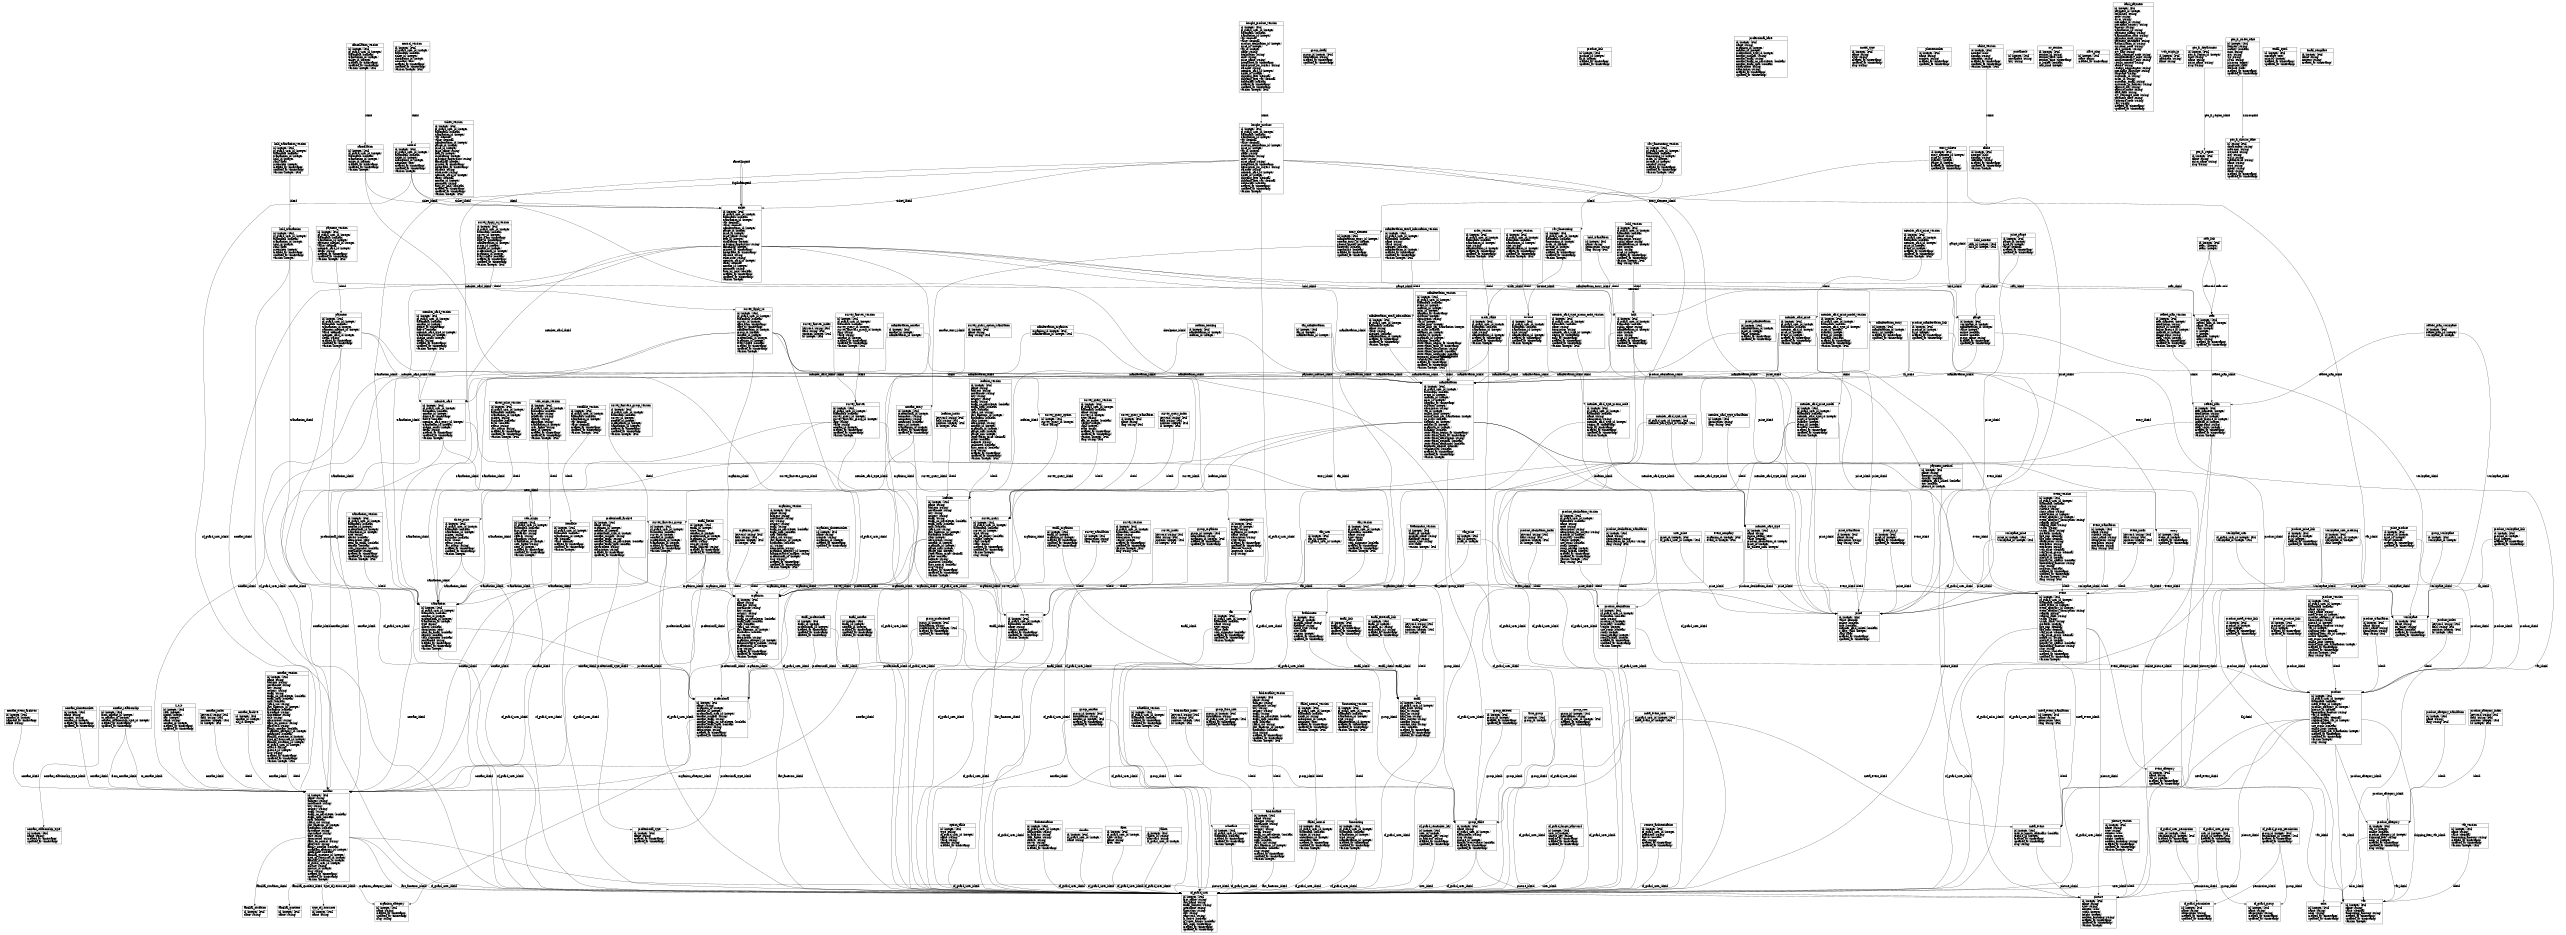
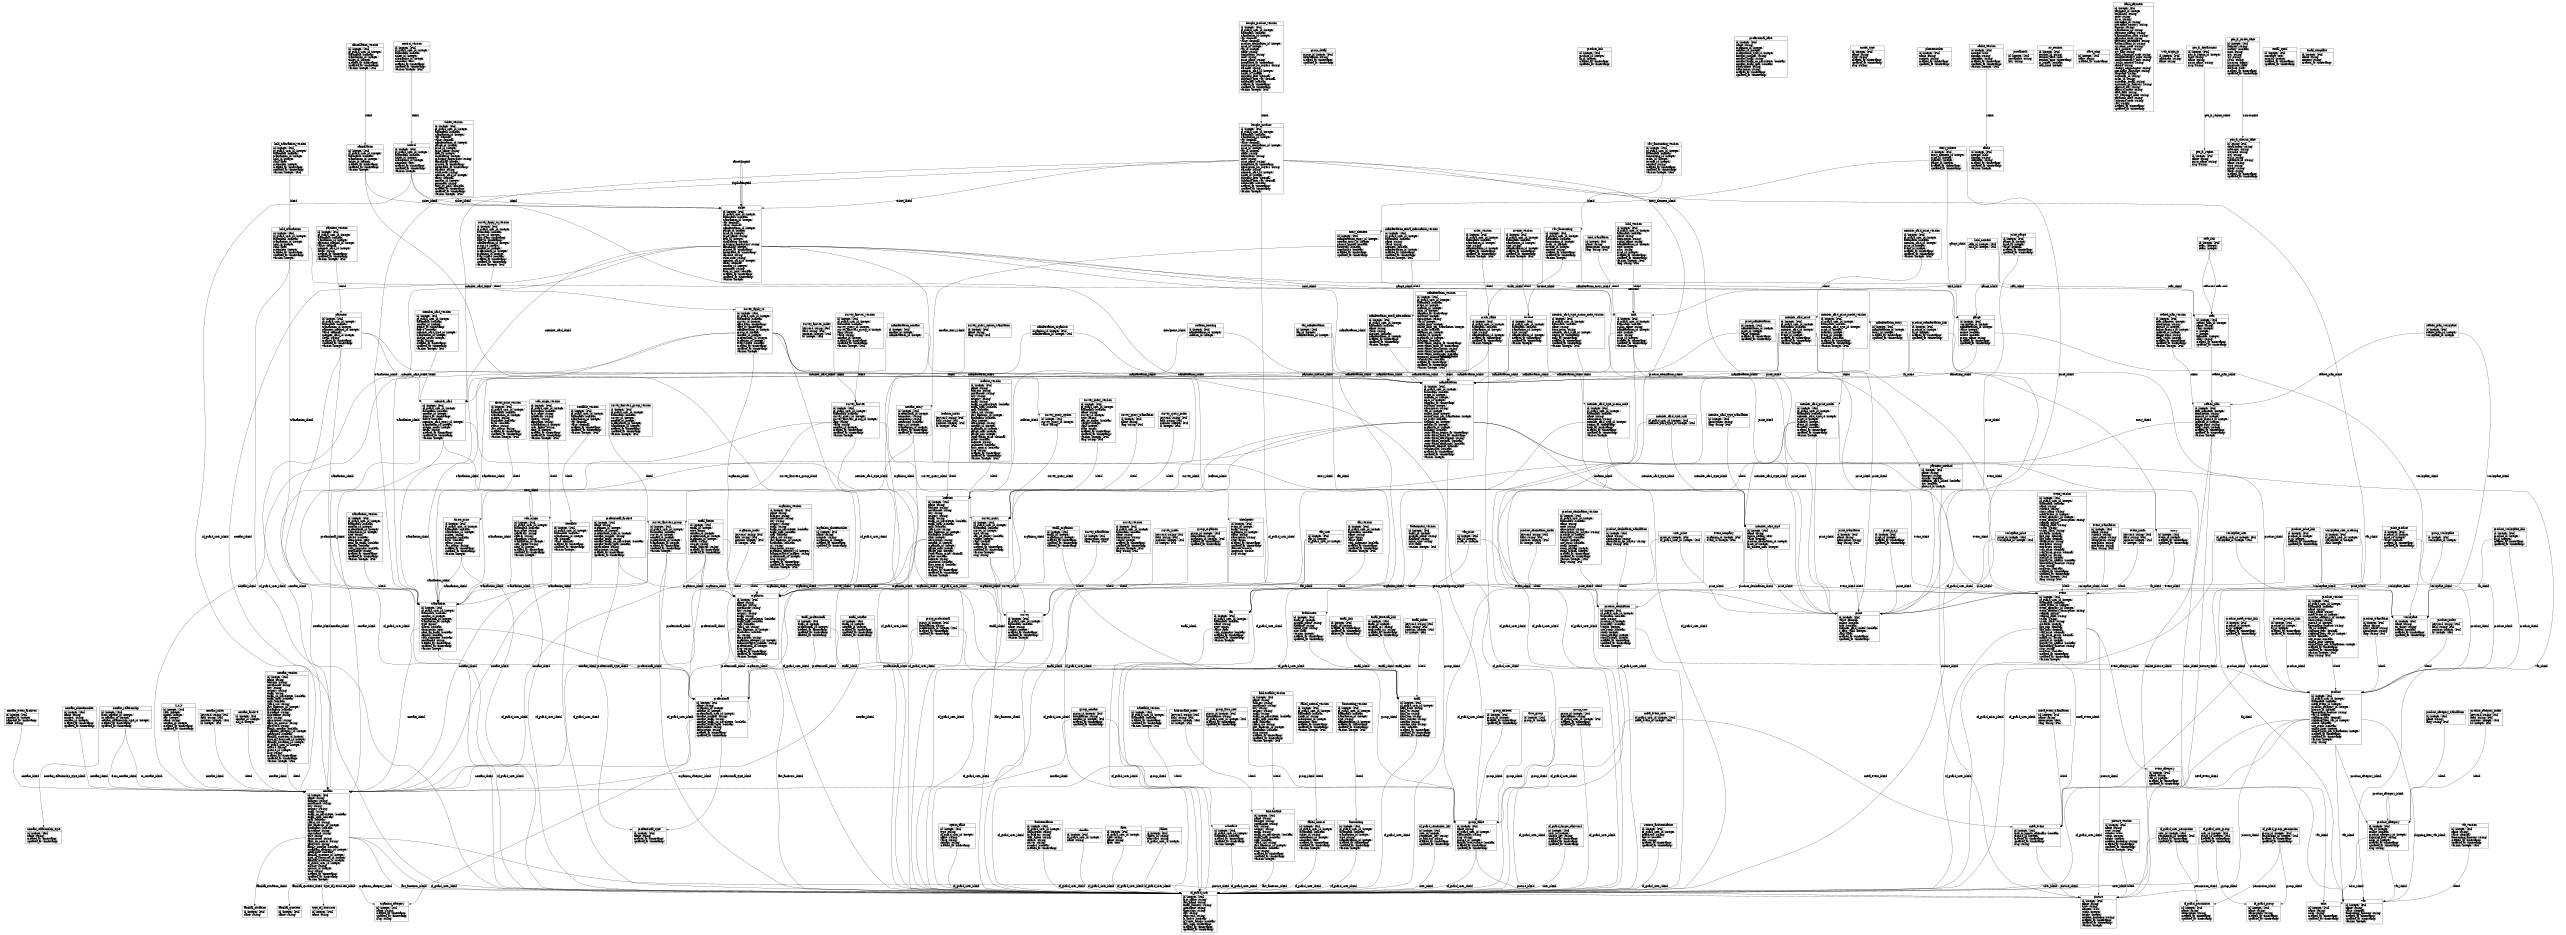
(1960, 375) -> (1960, 375)
(453, 541) -> (454, 541)
(1440, 587) -> (1440, 587)
none -> (1707, 892)
